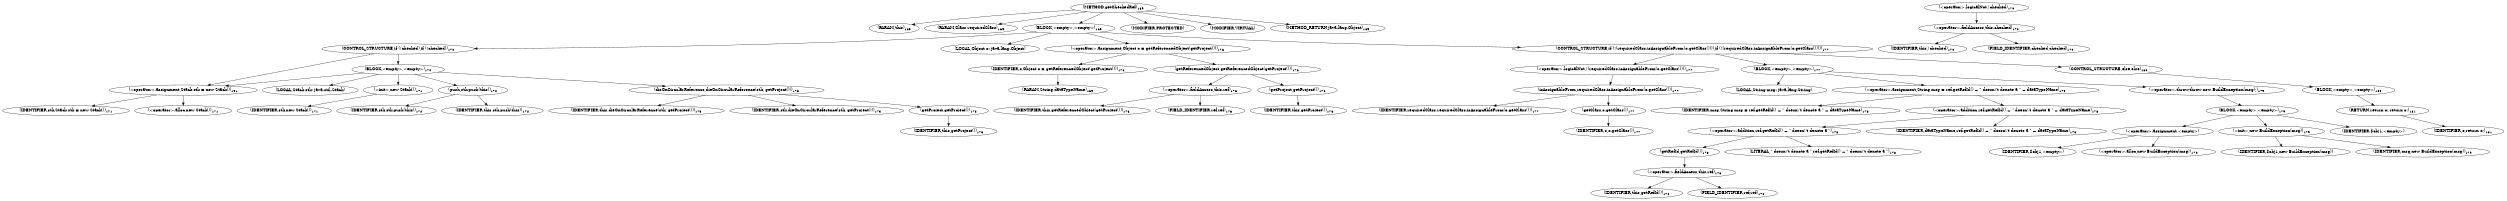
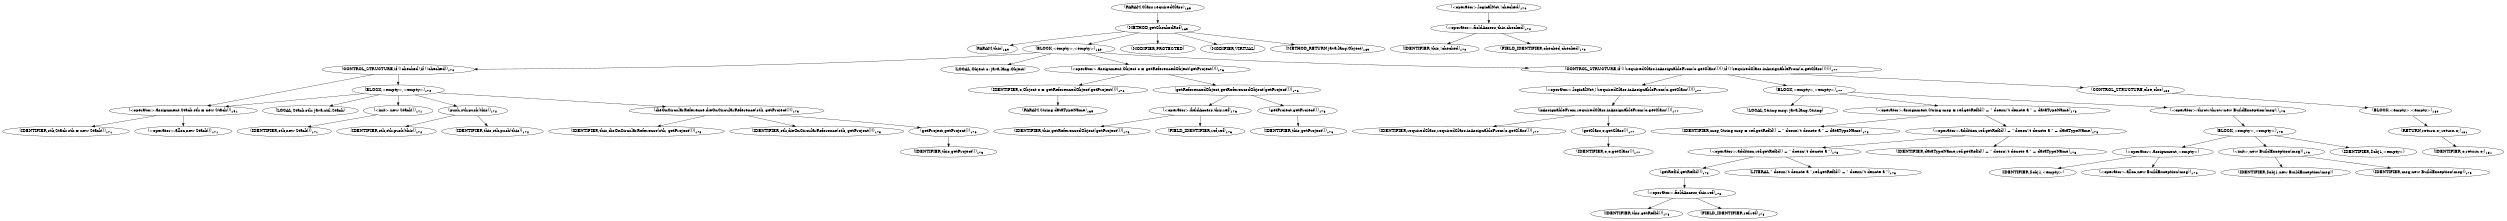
(1044, 18) -> (1158, 17)
